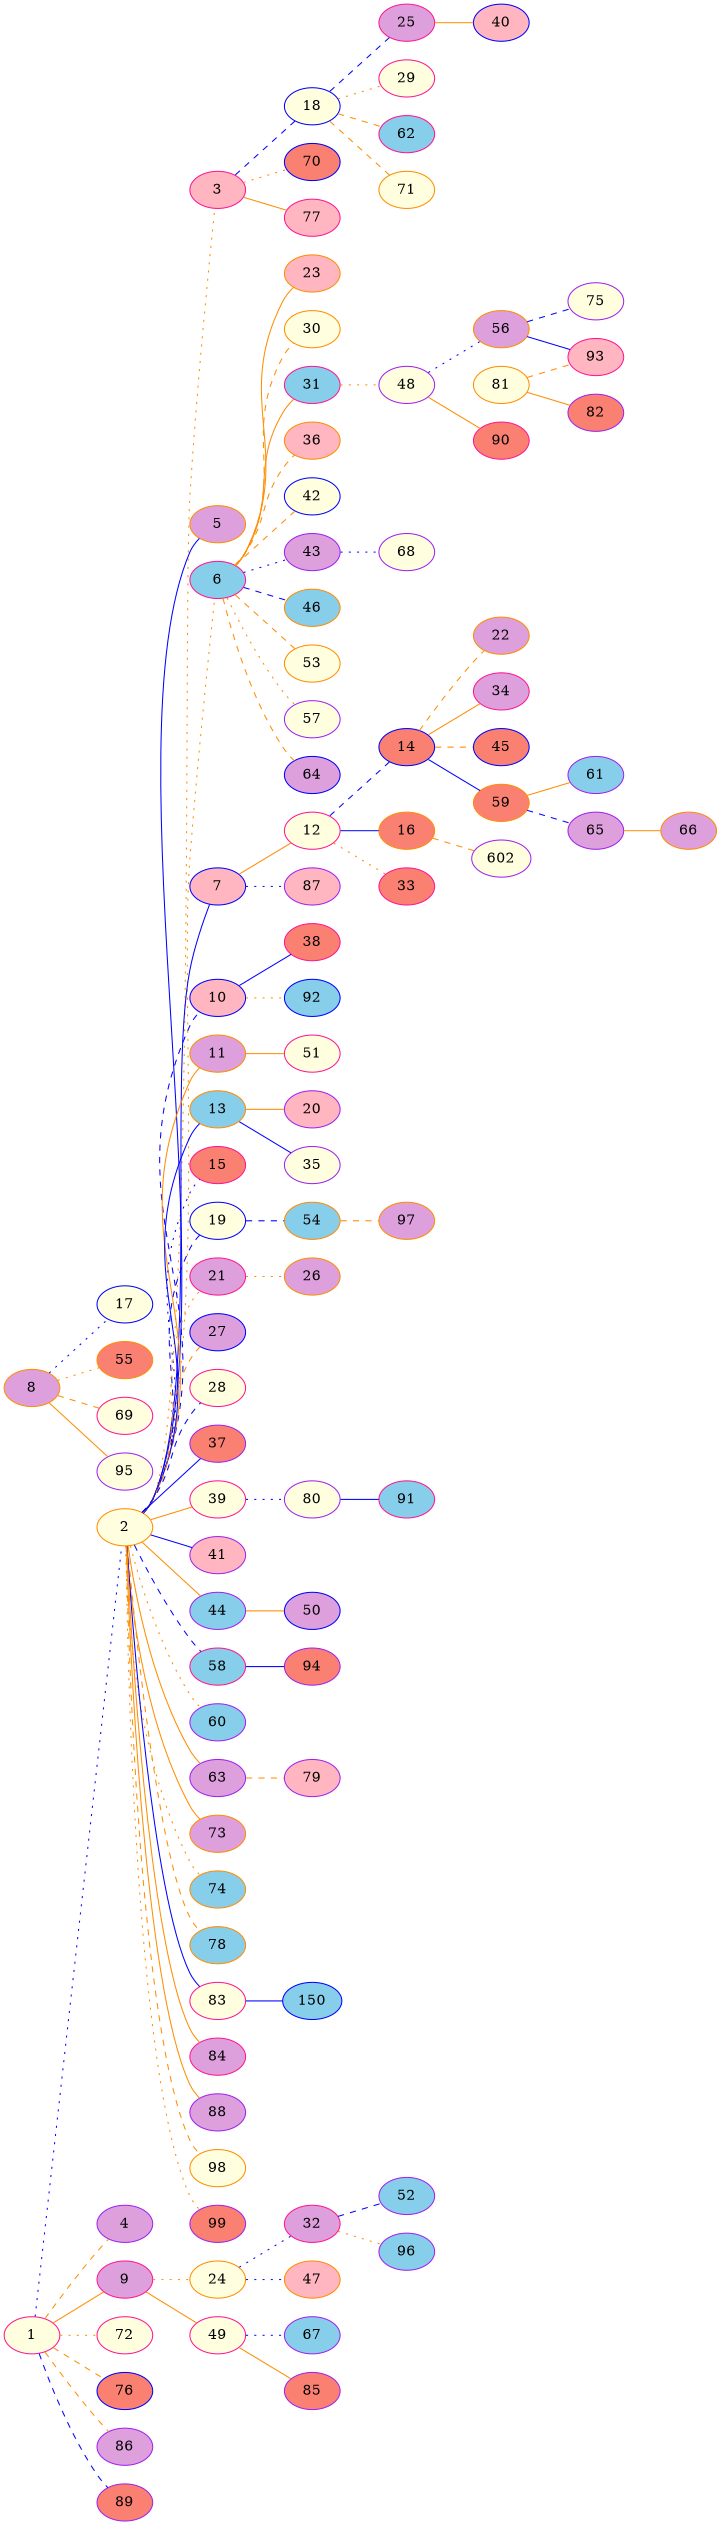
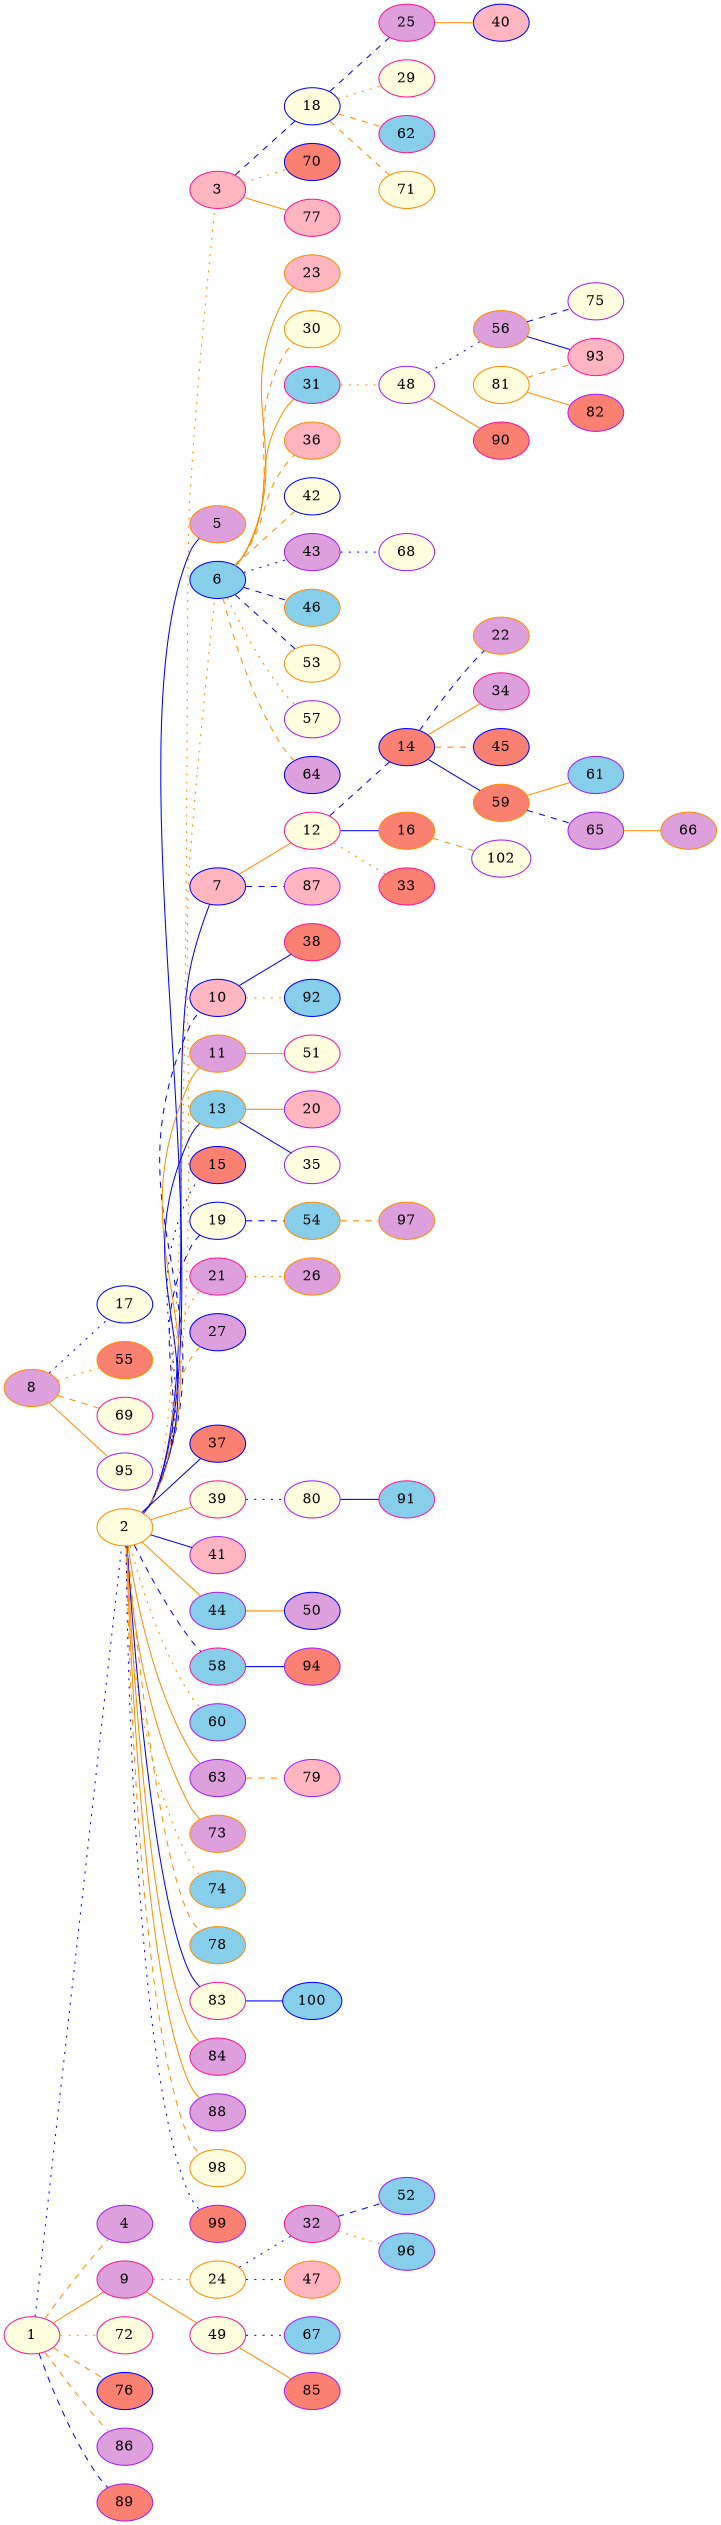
(218, 580) -> (218, 580)
(265, 622) -> (265, 622)
(450, 689) -> (450, 689)
(501, 859) -> (501, 859)
(265, 886) -> (265, 886)
(218, 1165) -> (218, 1165)
(218, 1388) -> none
(218, 1444) -> (218, 1444)
(146, 1966) -> (146, 1966)
(312, 2001) -> (312, 2001)
